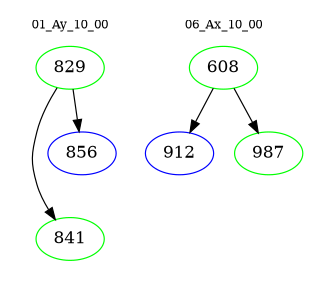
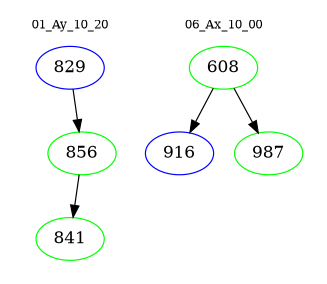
(70, 26) -> (70, 26)
(70, 68) -> (70, 68)
(33, 148) -> (77, 190)
(82, 153) -> (82, 153)
(180, 153) -> (180, 153)
